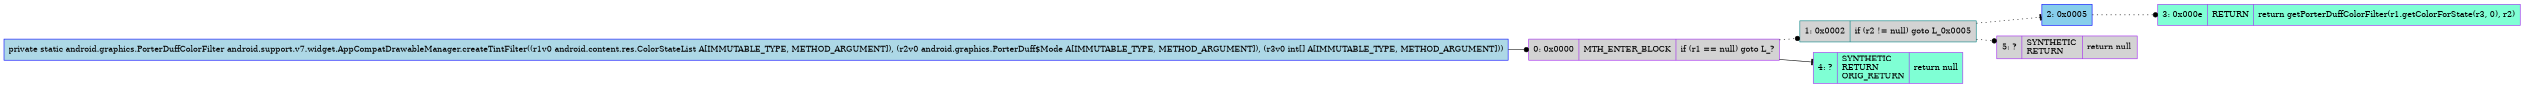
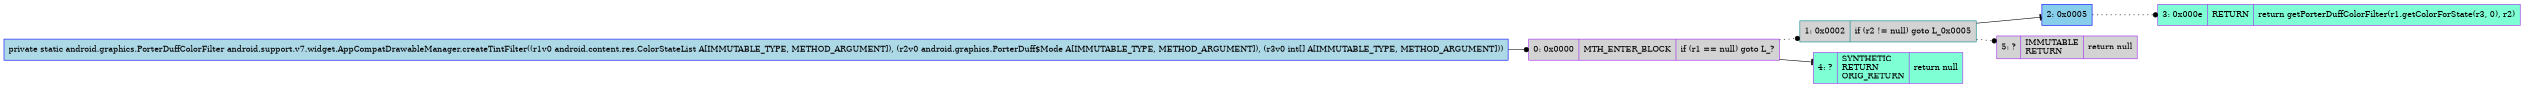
(2008, 20) -> (2008, 20)
(2052, 43) -> (2052, 43)
